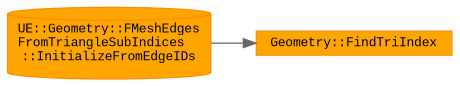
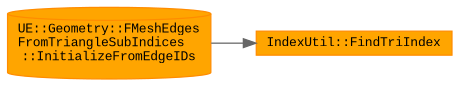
(354, 43) -> (354, 43)
